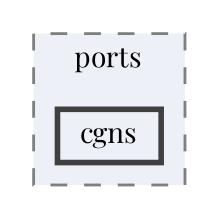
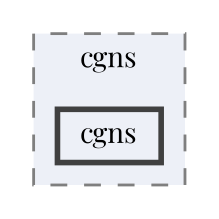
(109, 60) -> (109, 60)
